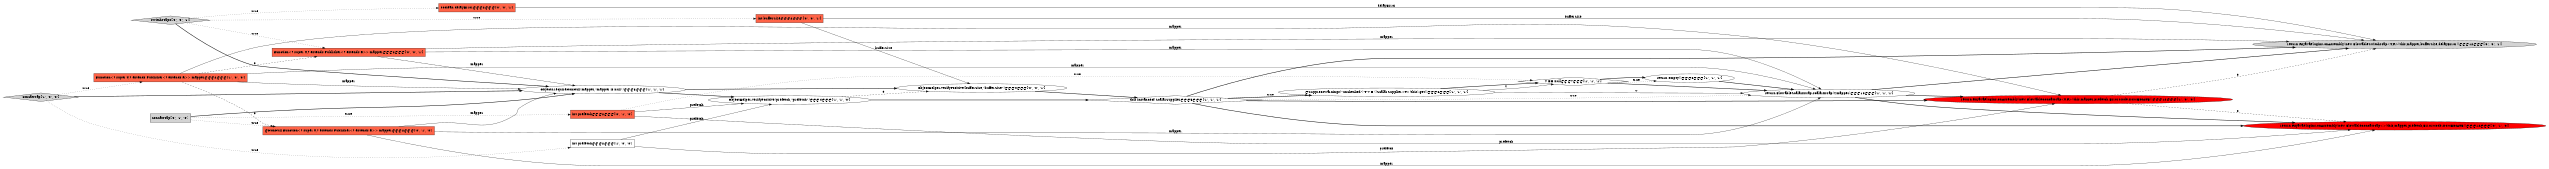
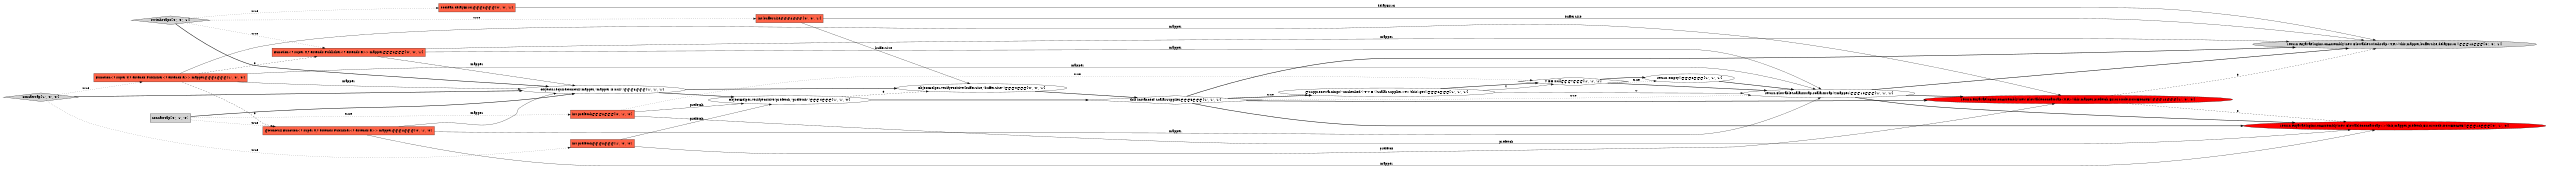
(602, 144) -> (602, 144)
